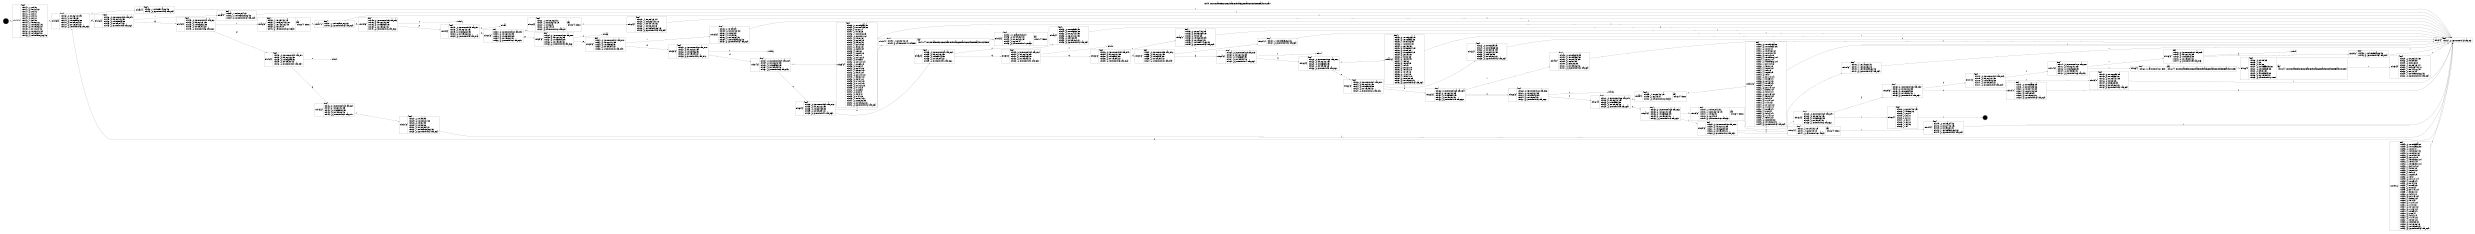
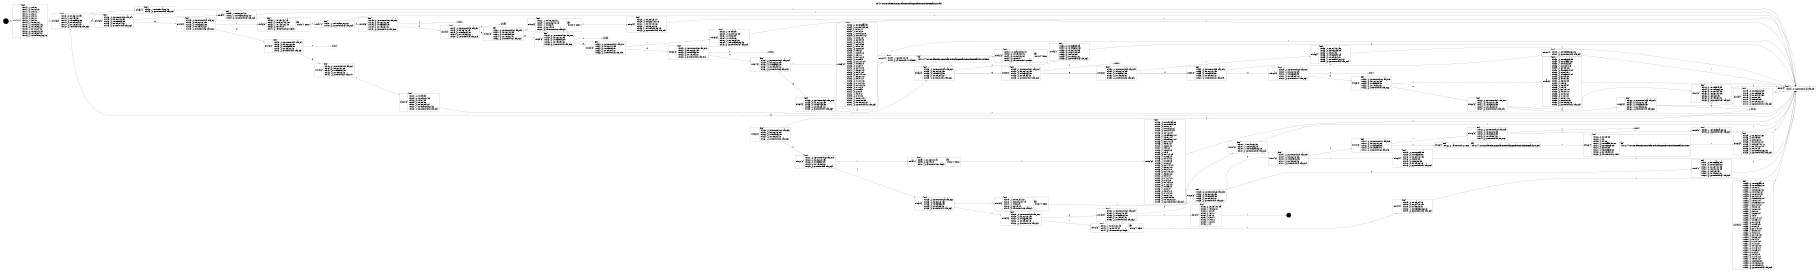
(1487, 95) -> (1703, 107)
